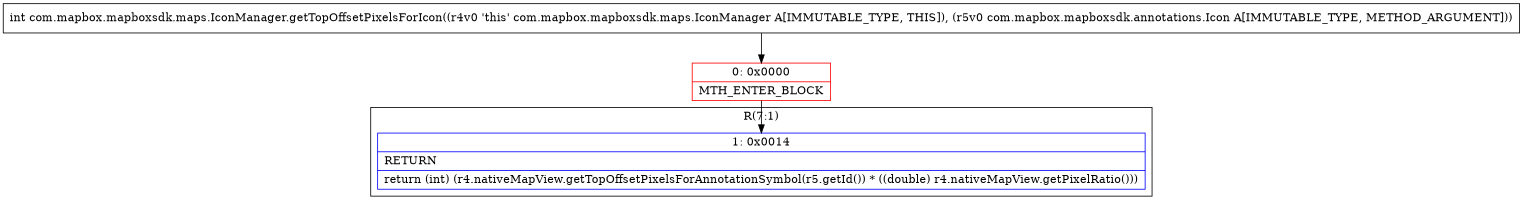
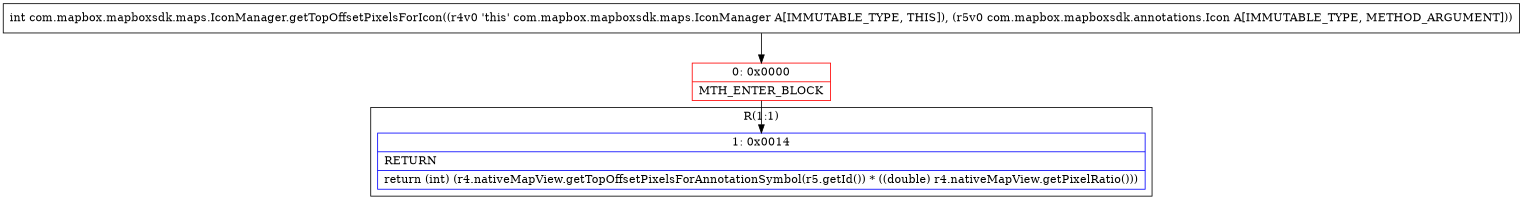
(761, 117) -> (761, 117)
